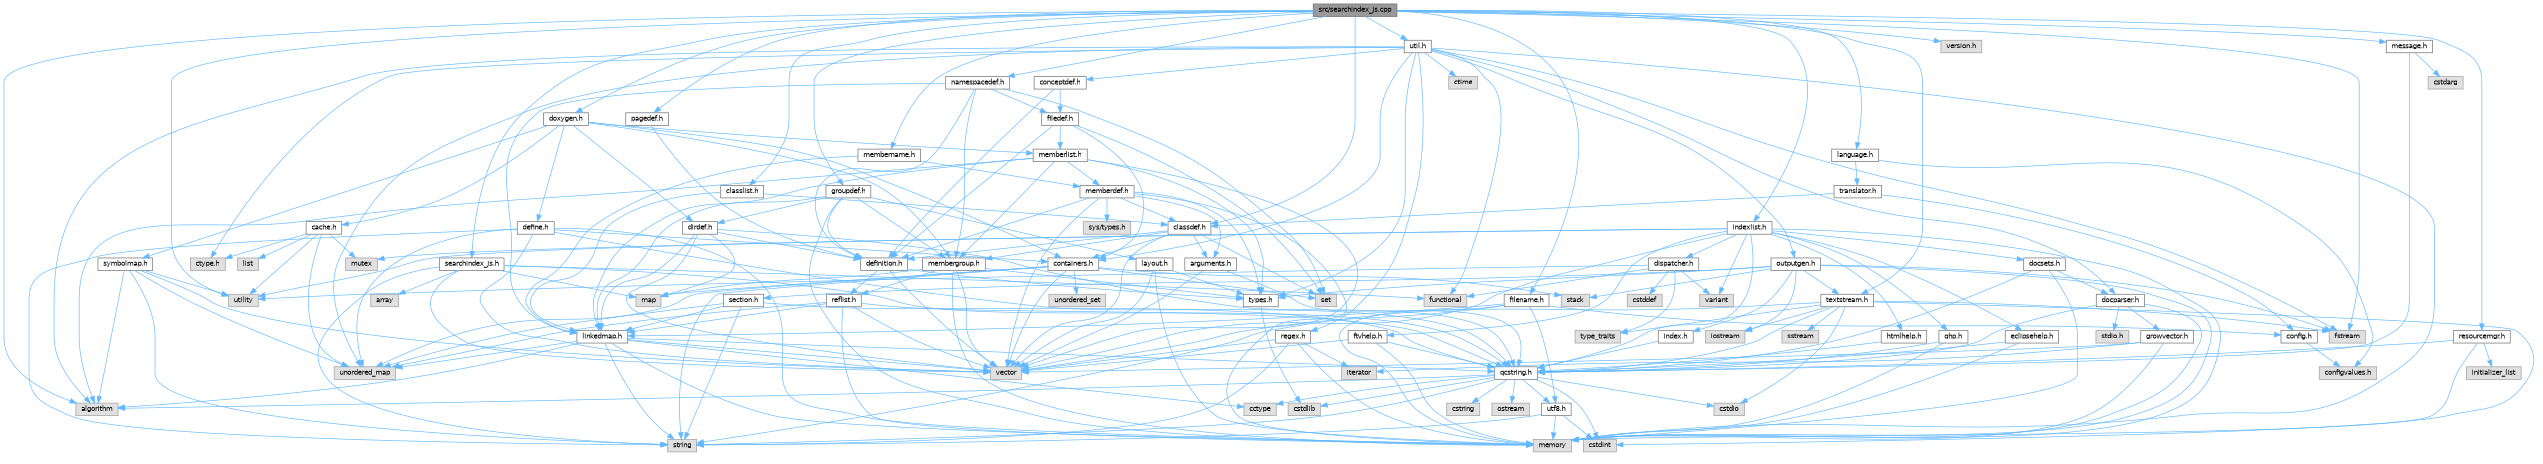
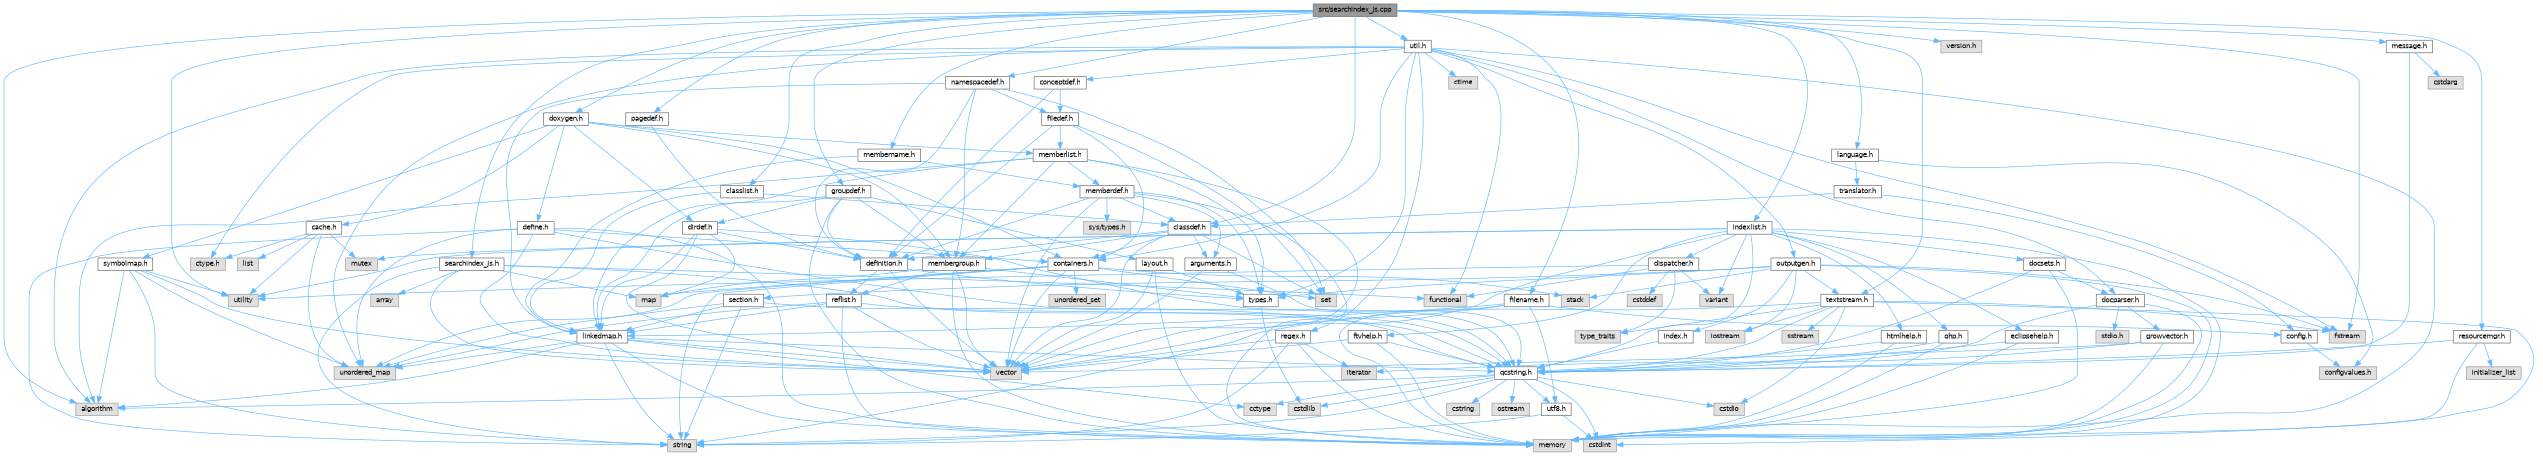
(1555, 424) -> (1745, 417)
